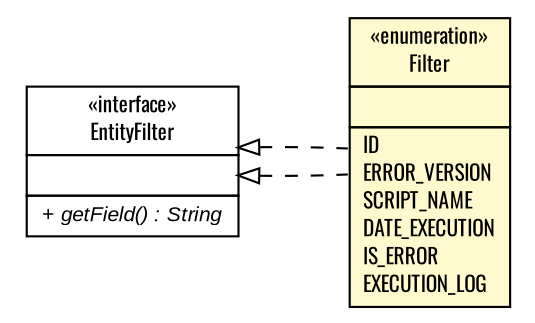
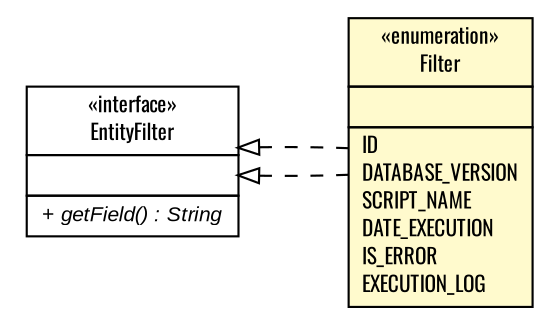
(428, 174) -> (441, 174)
